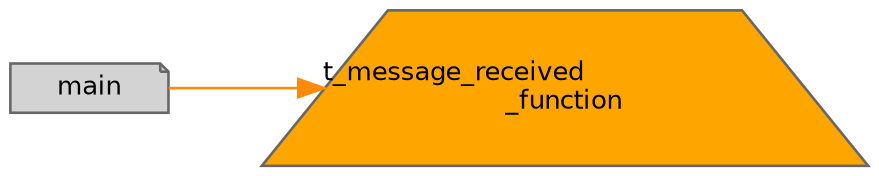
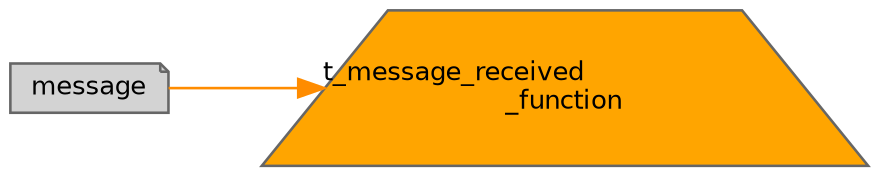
(89, 88) -> (89, 88)
